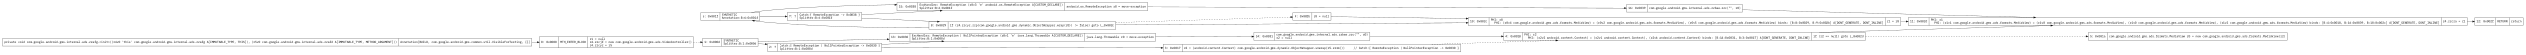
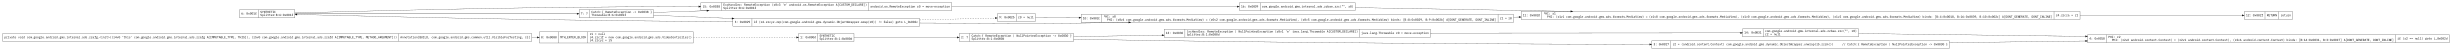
(740, 18) -> (277, 15)
(816, 18) -> (609, 15)
(1935, 29) -> none
(2188, 36) -> none
(823, 40) -> none
(1494, 42) -> (2017, 42)
